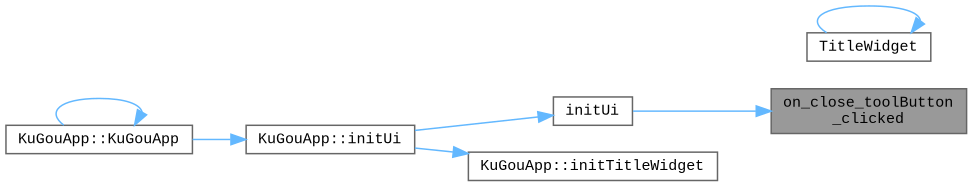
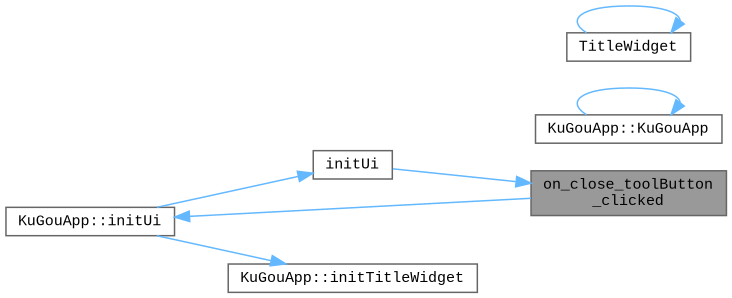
(212, 139) -> (360, 207)
